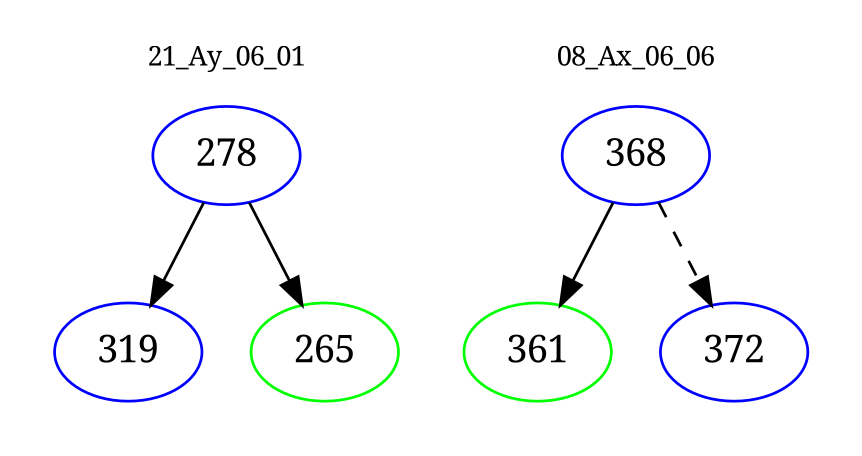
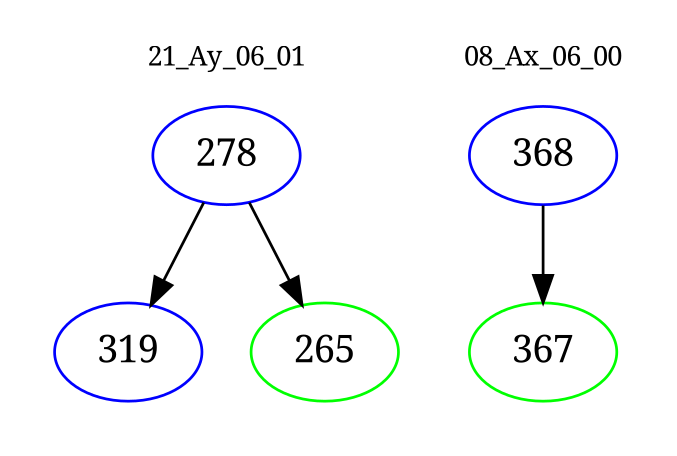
(636, 59) -> (543, 59)
(538, 352) -> (543, 352)
(734, 352) -> none
